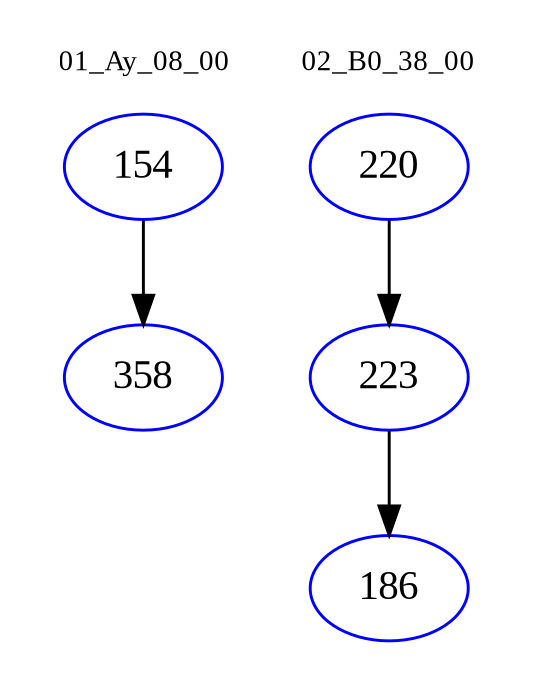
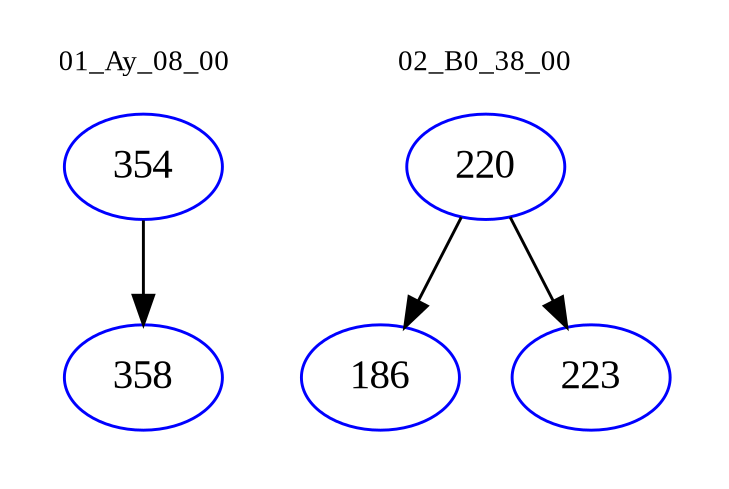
(143, 167) -> (143, 167)
(389, 469) -> (440, 259)
